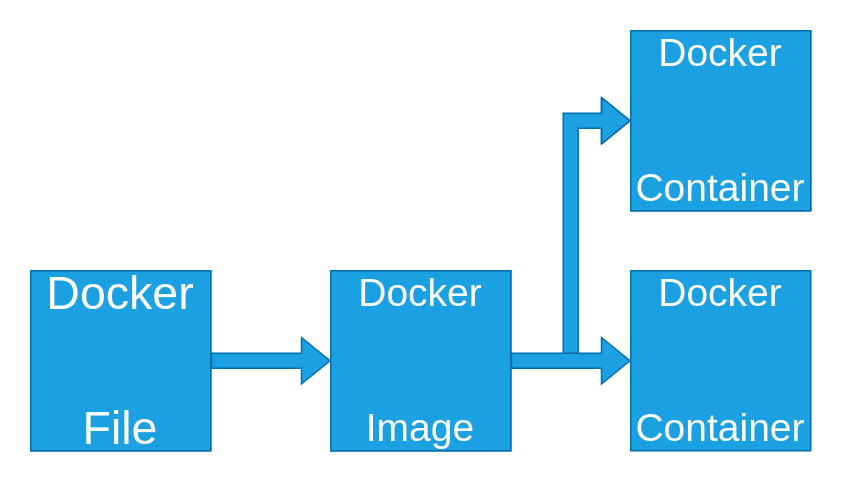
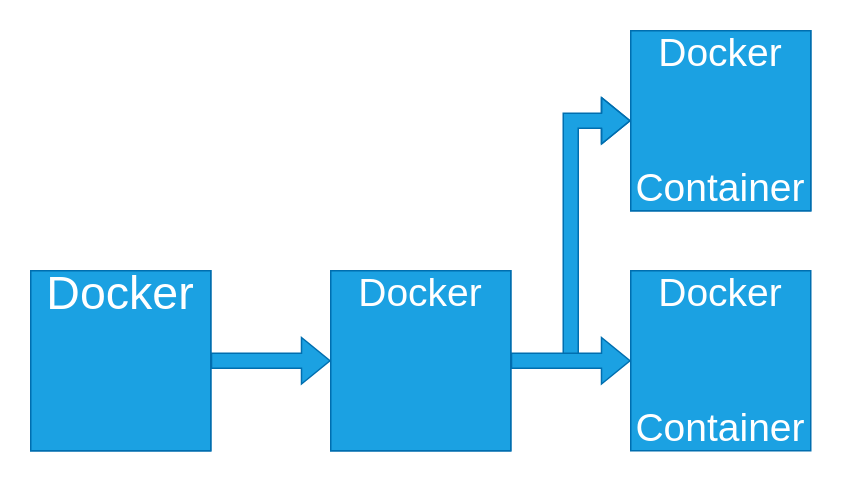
(121, 428) -> none
(421, 428) -> none
